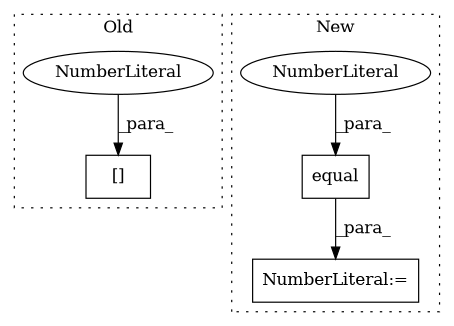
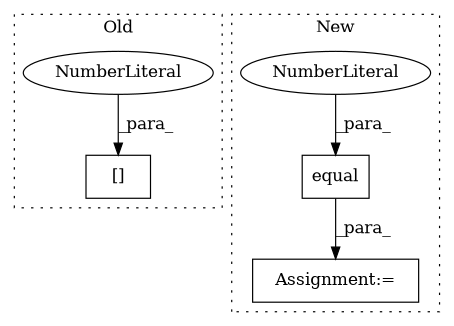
(336, 281) -> (336, 281)
